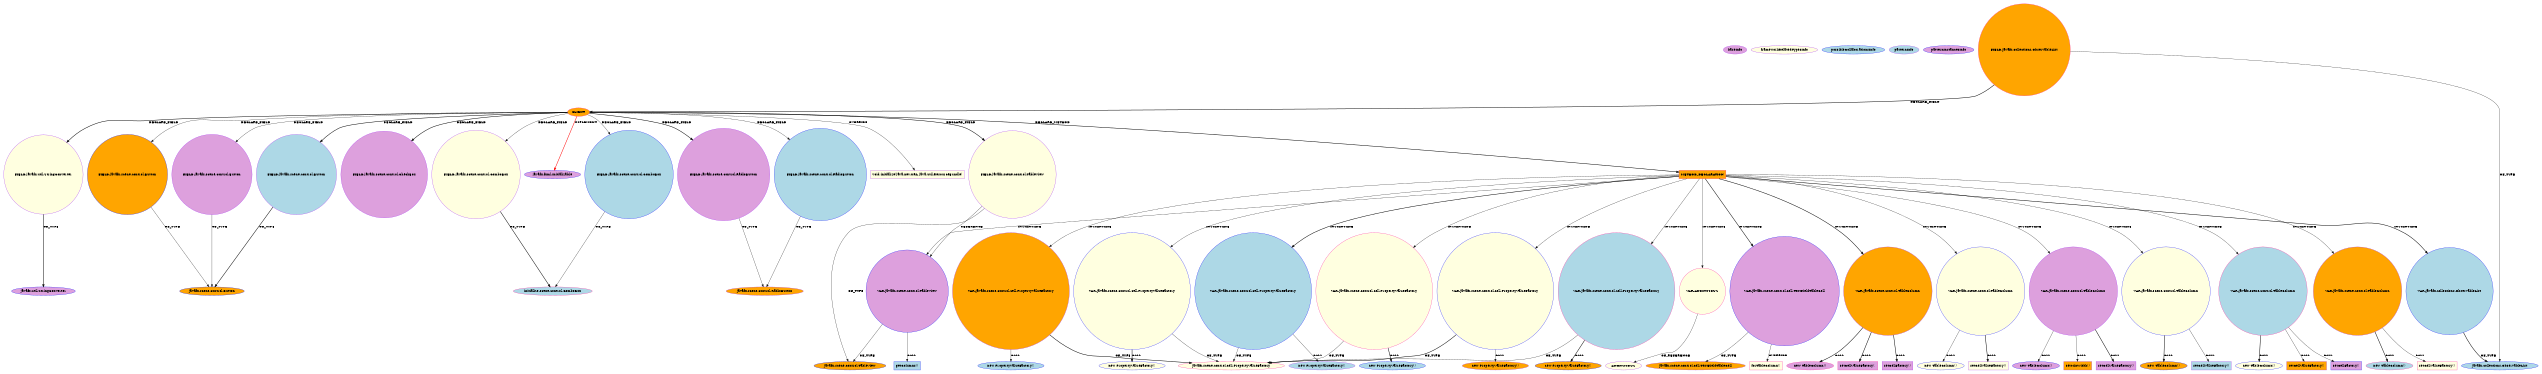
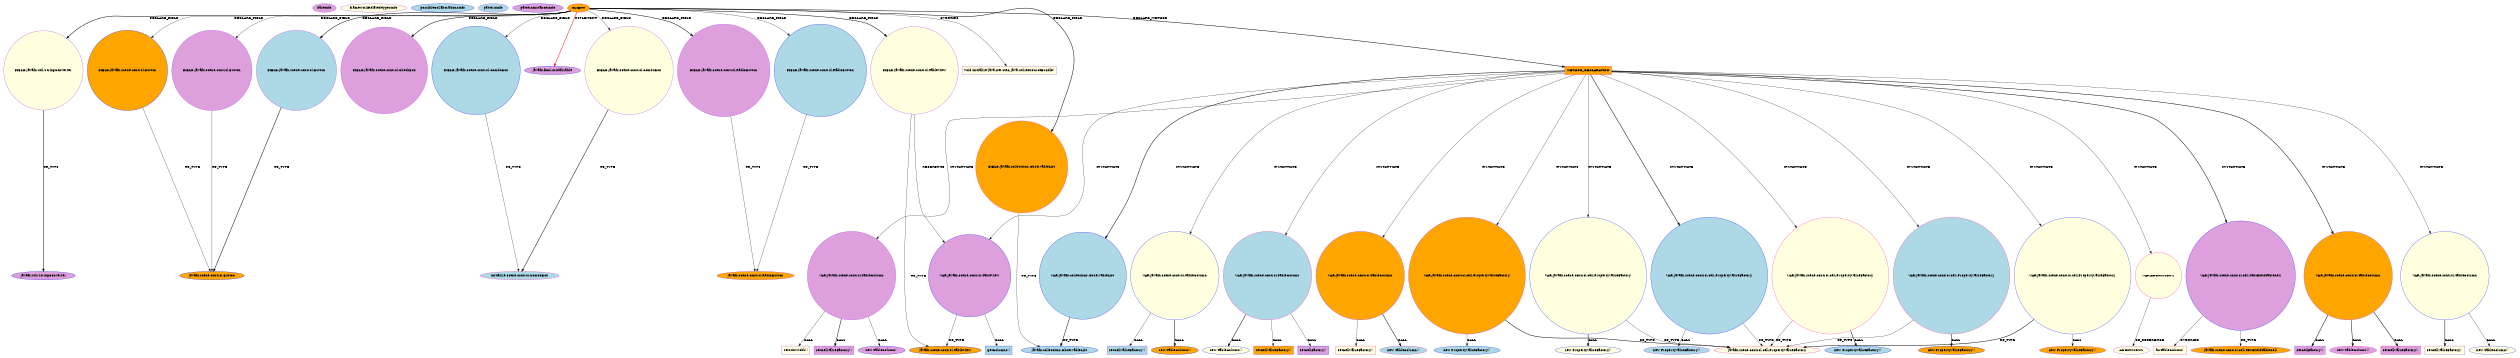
(1295, 109) -> (898, 14)
(2078, 366) -> (796, 350)
